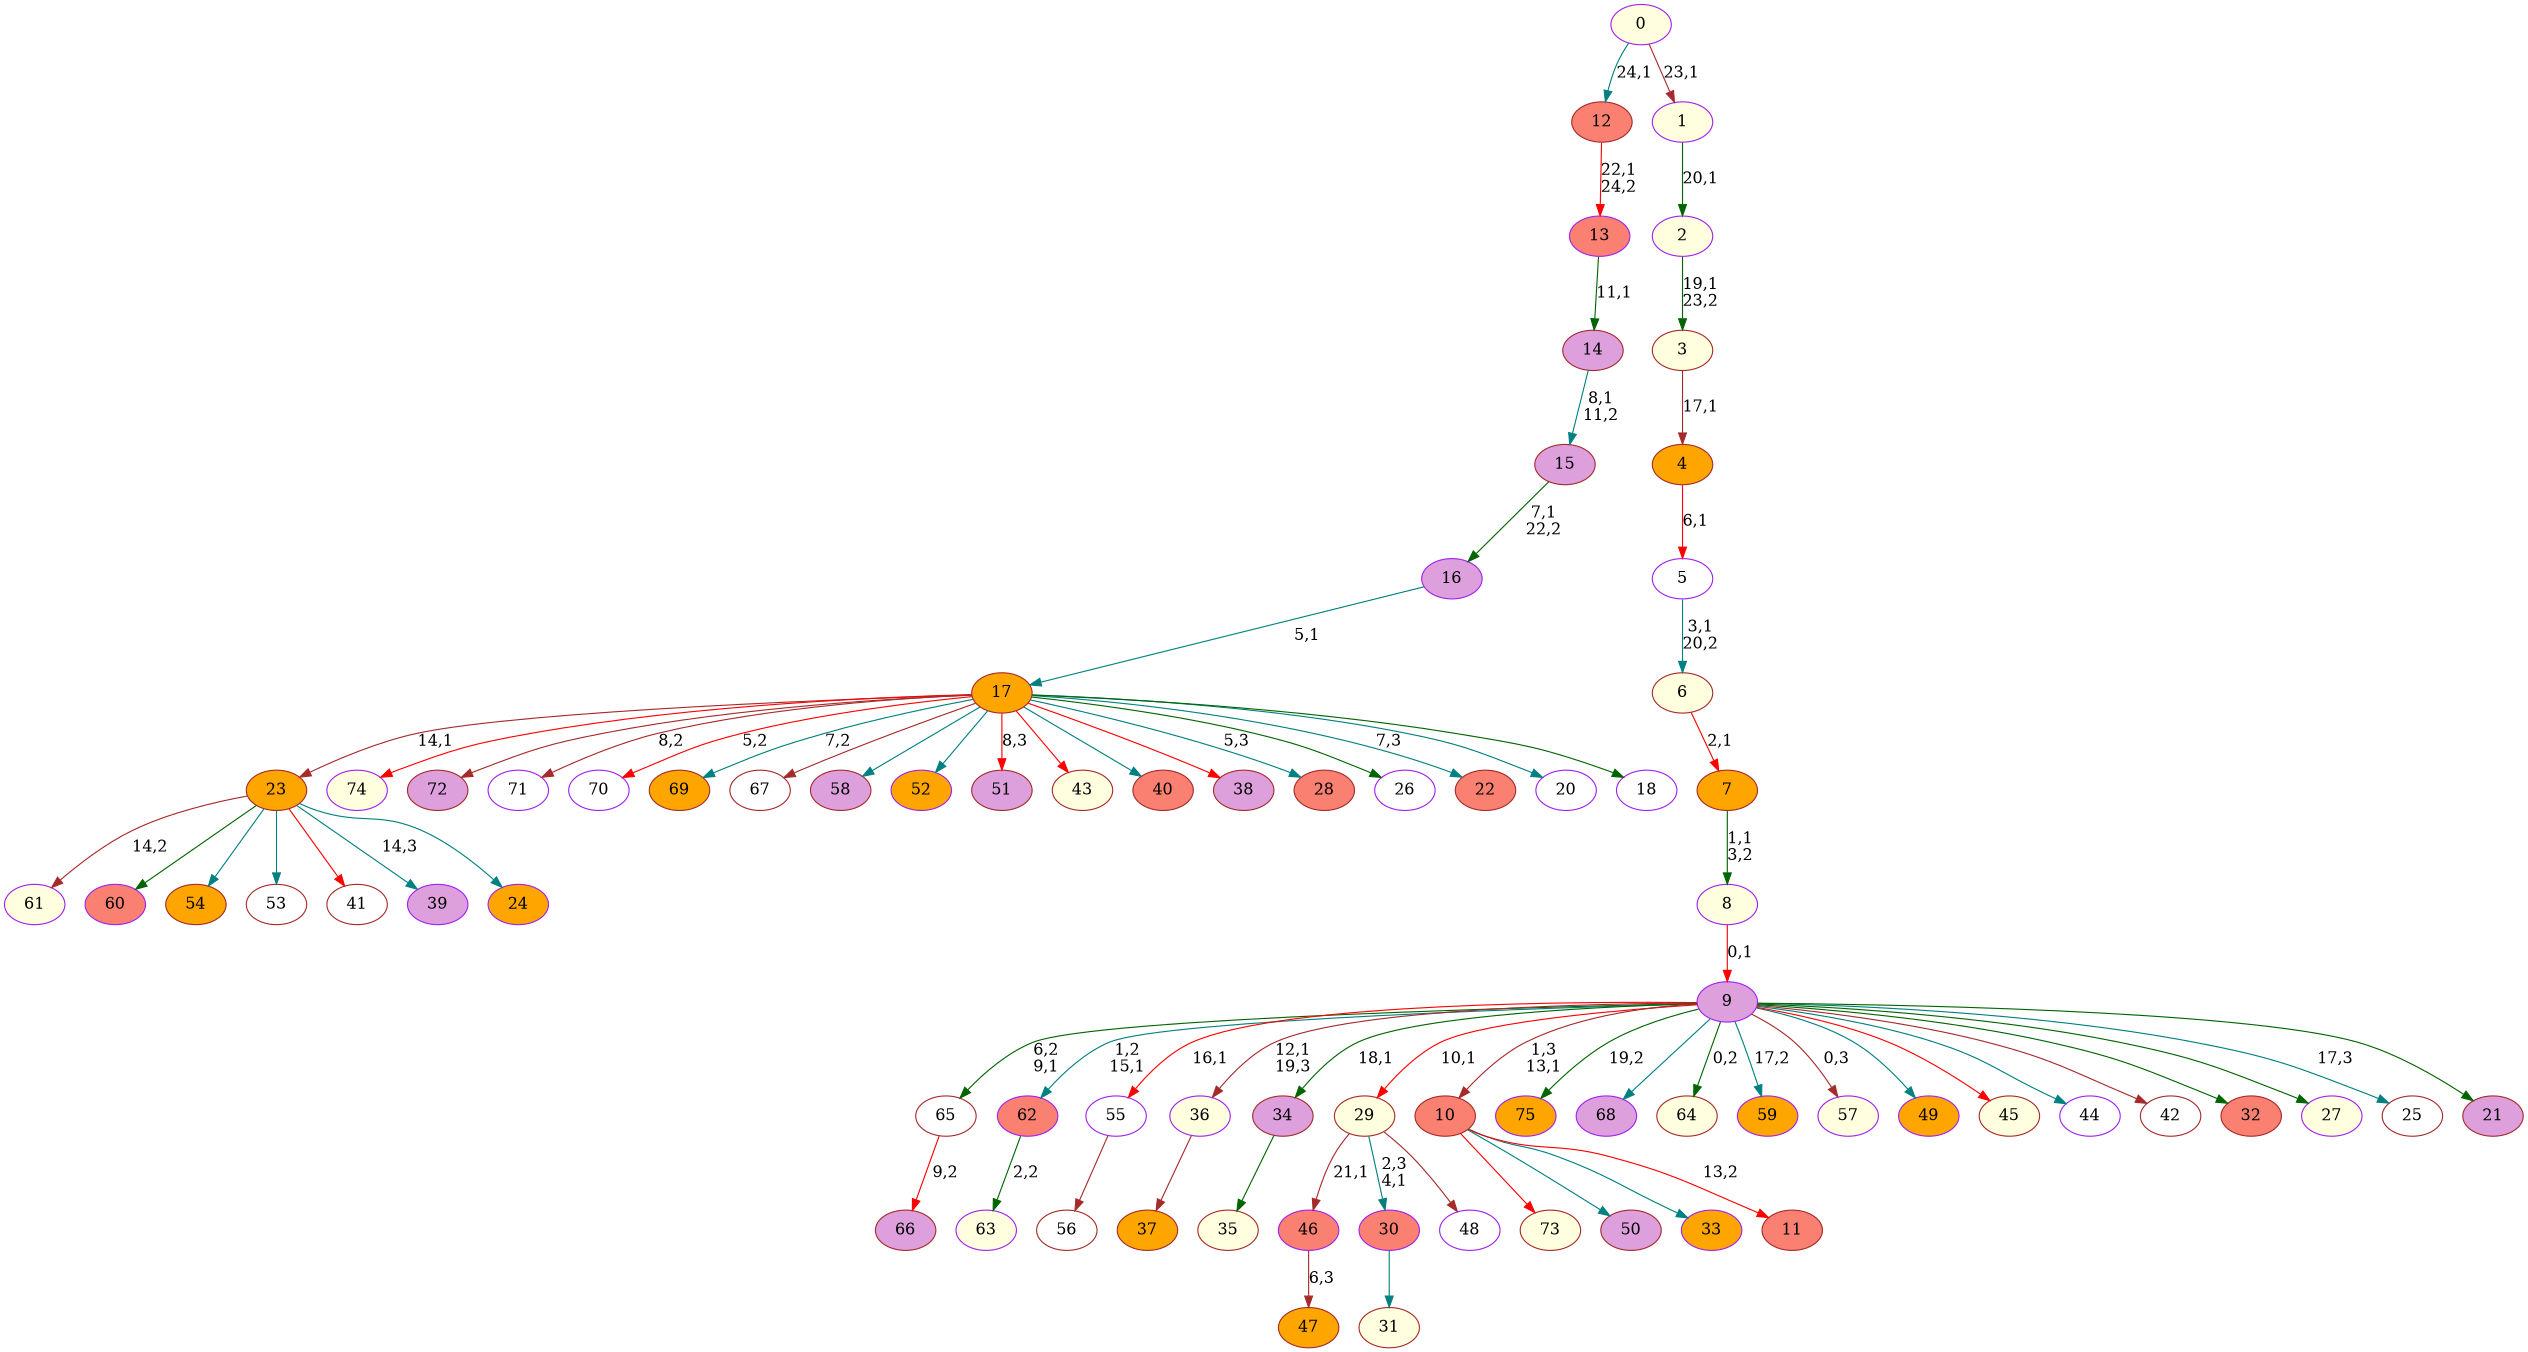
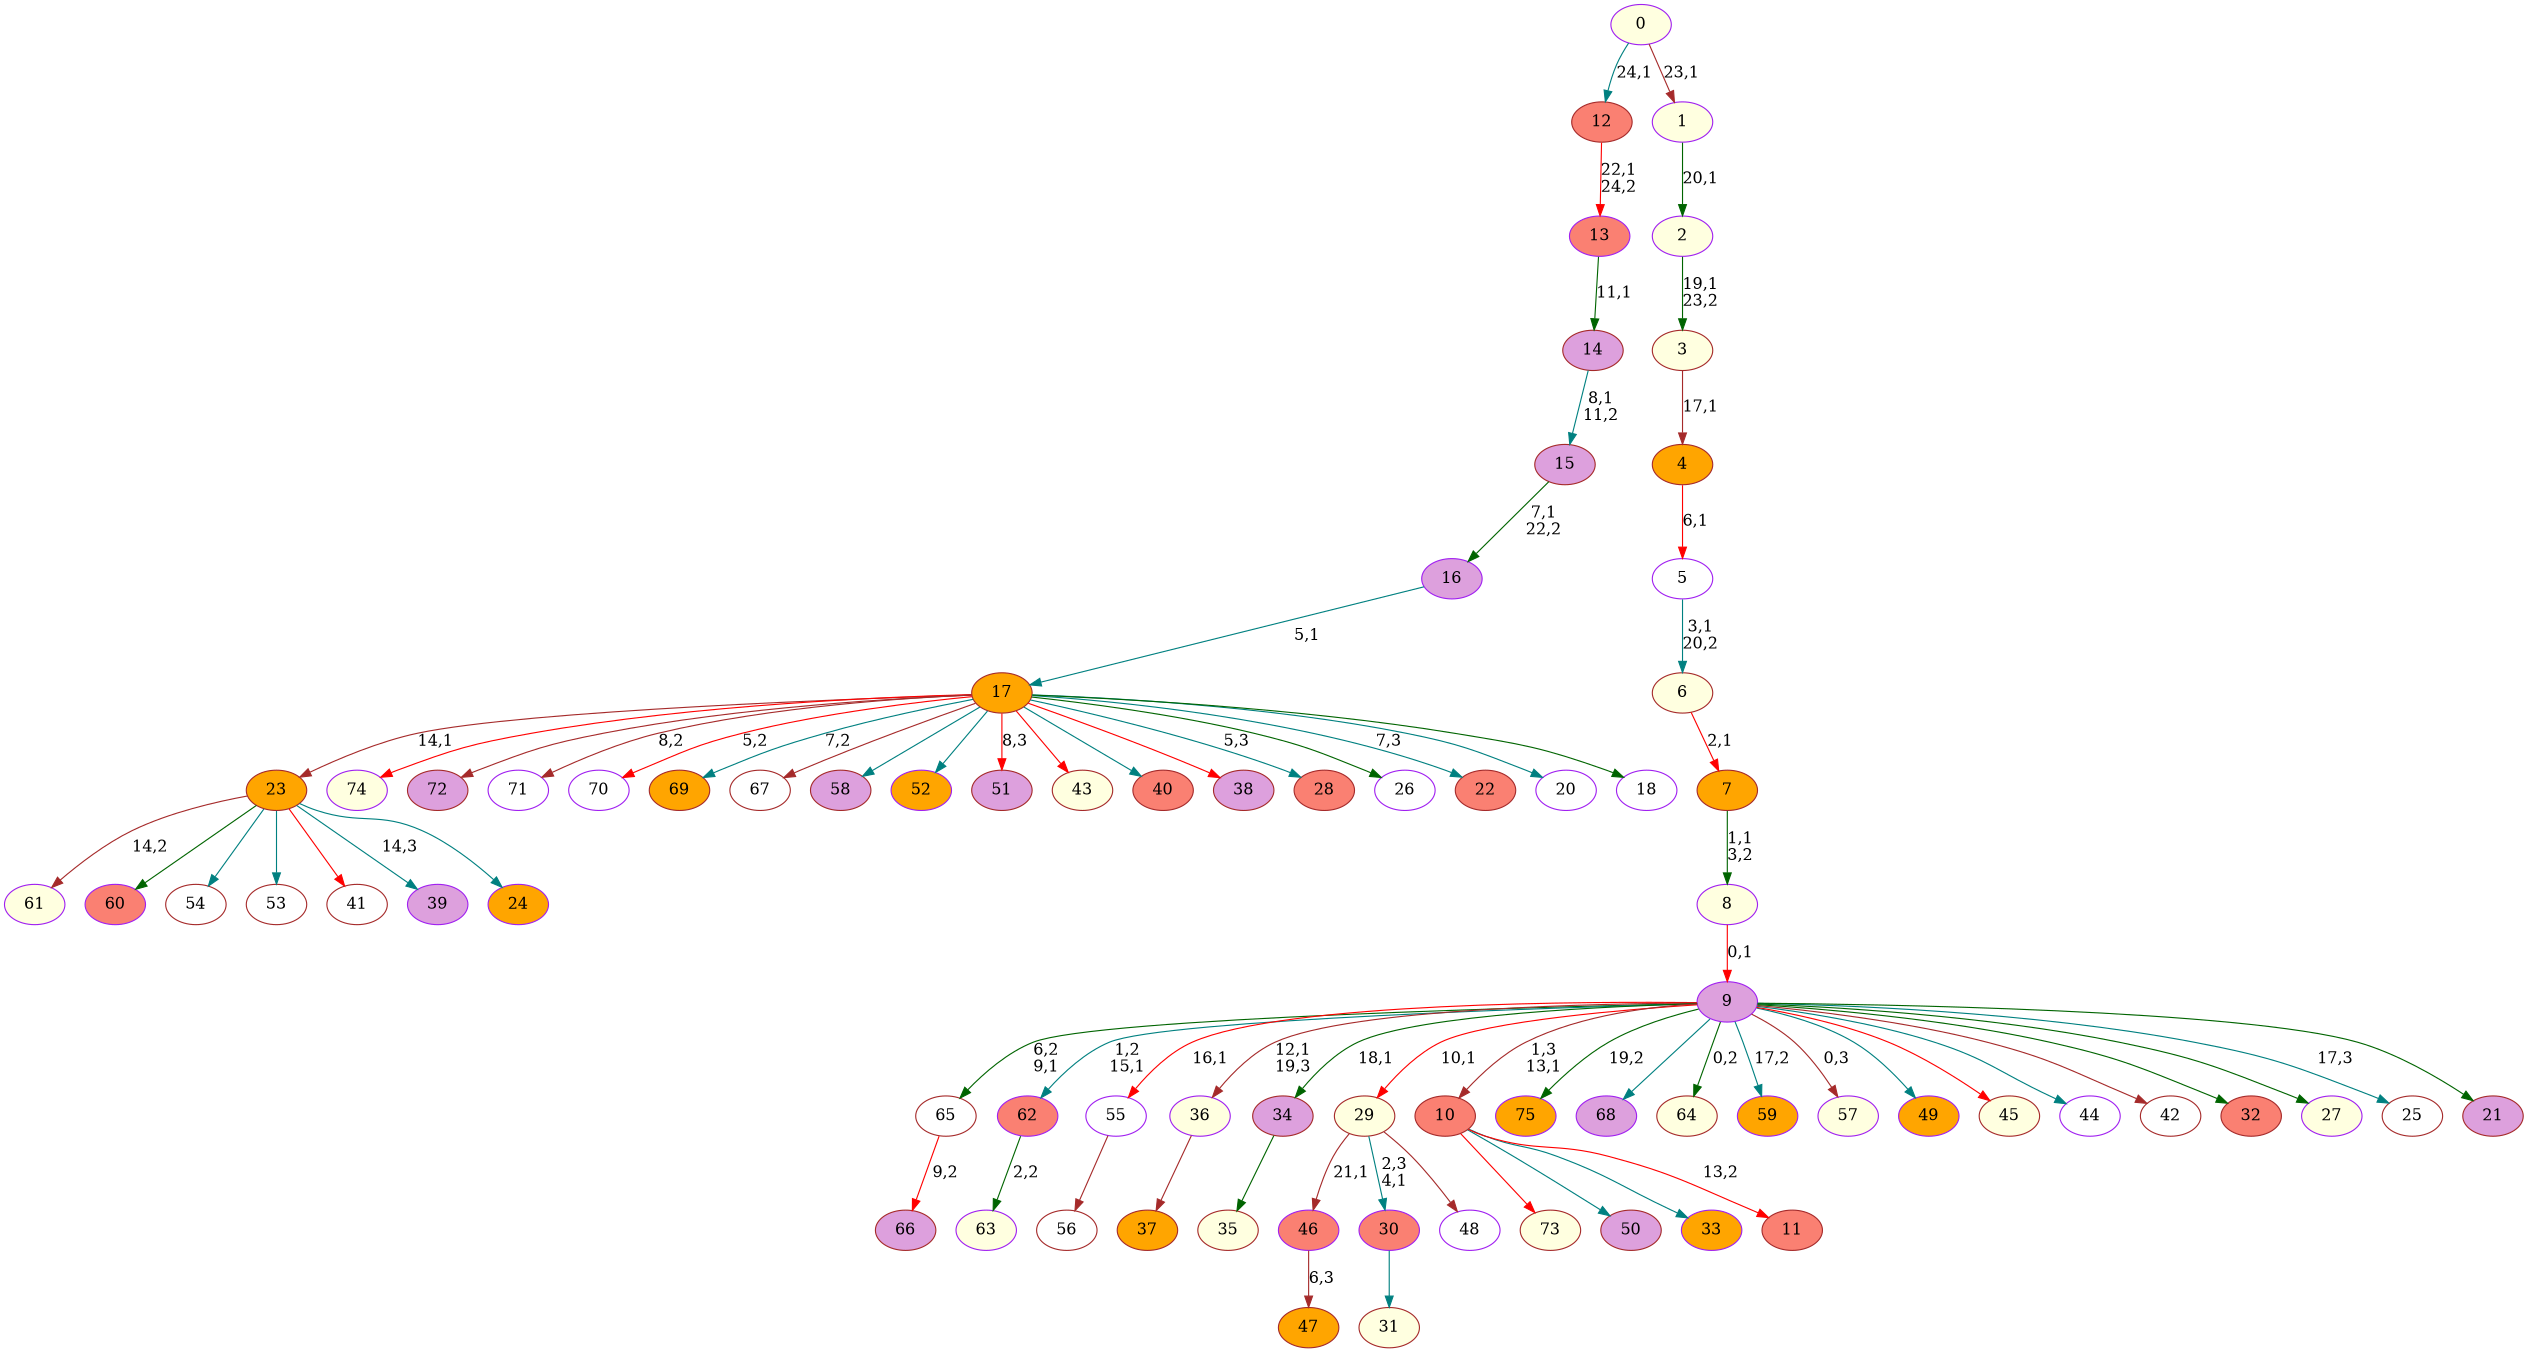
(196, 905) -> (196, 905)
